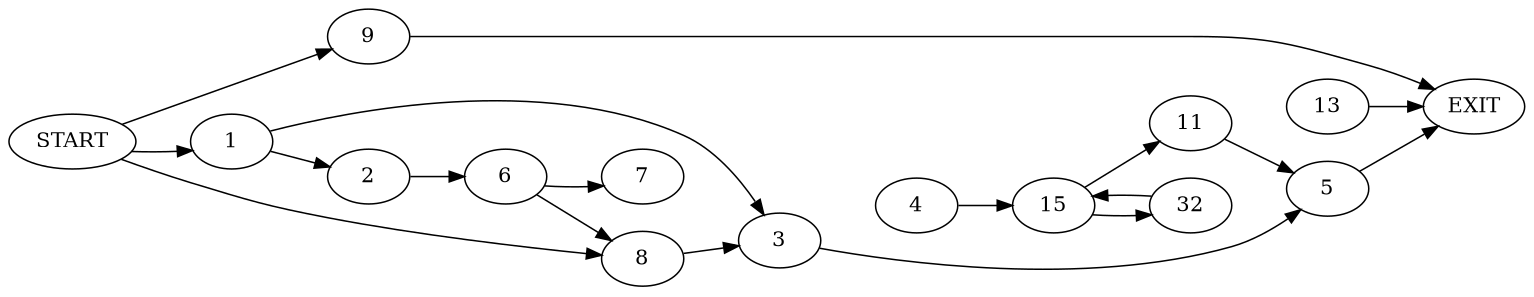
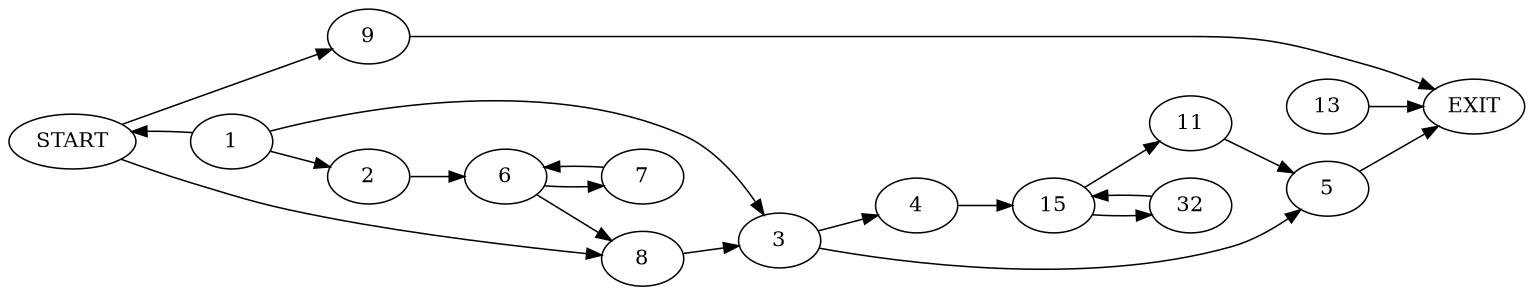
(154, 152) -> (170, 132)
none -> (582, 166)
none -> (841, 225)
